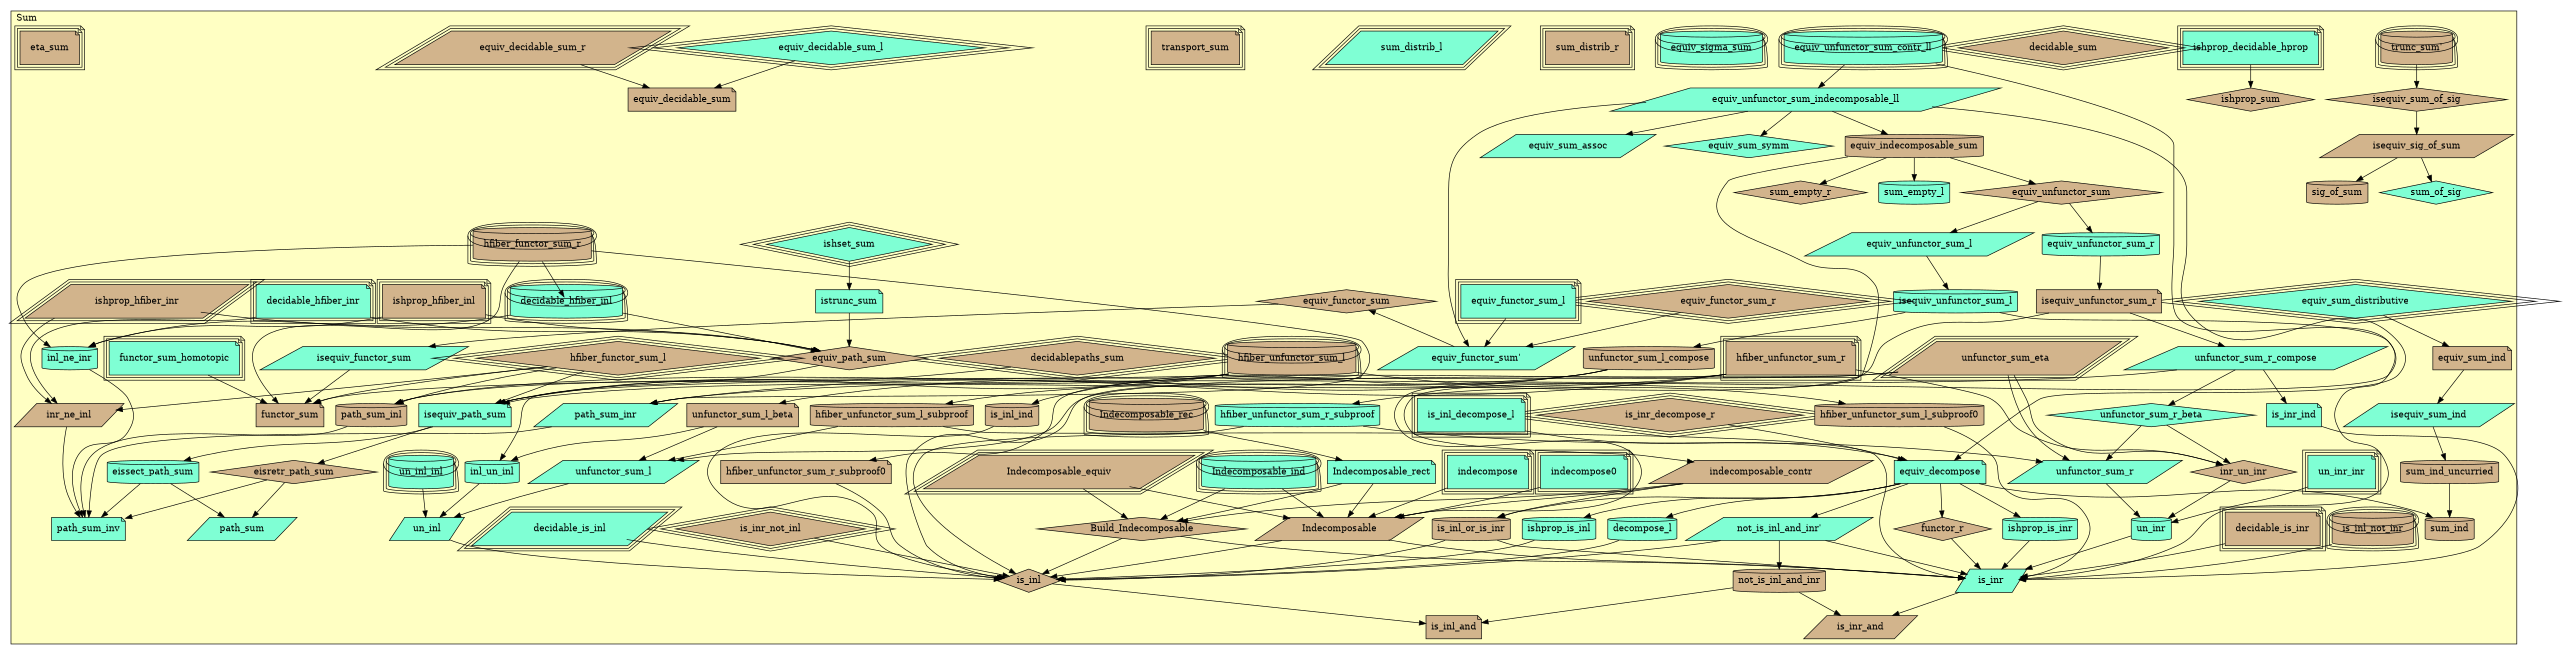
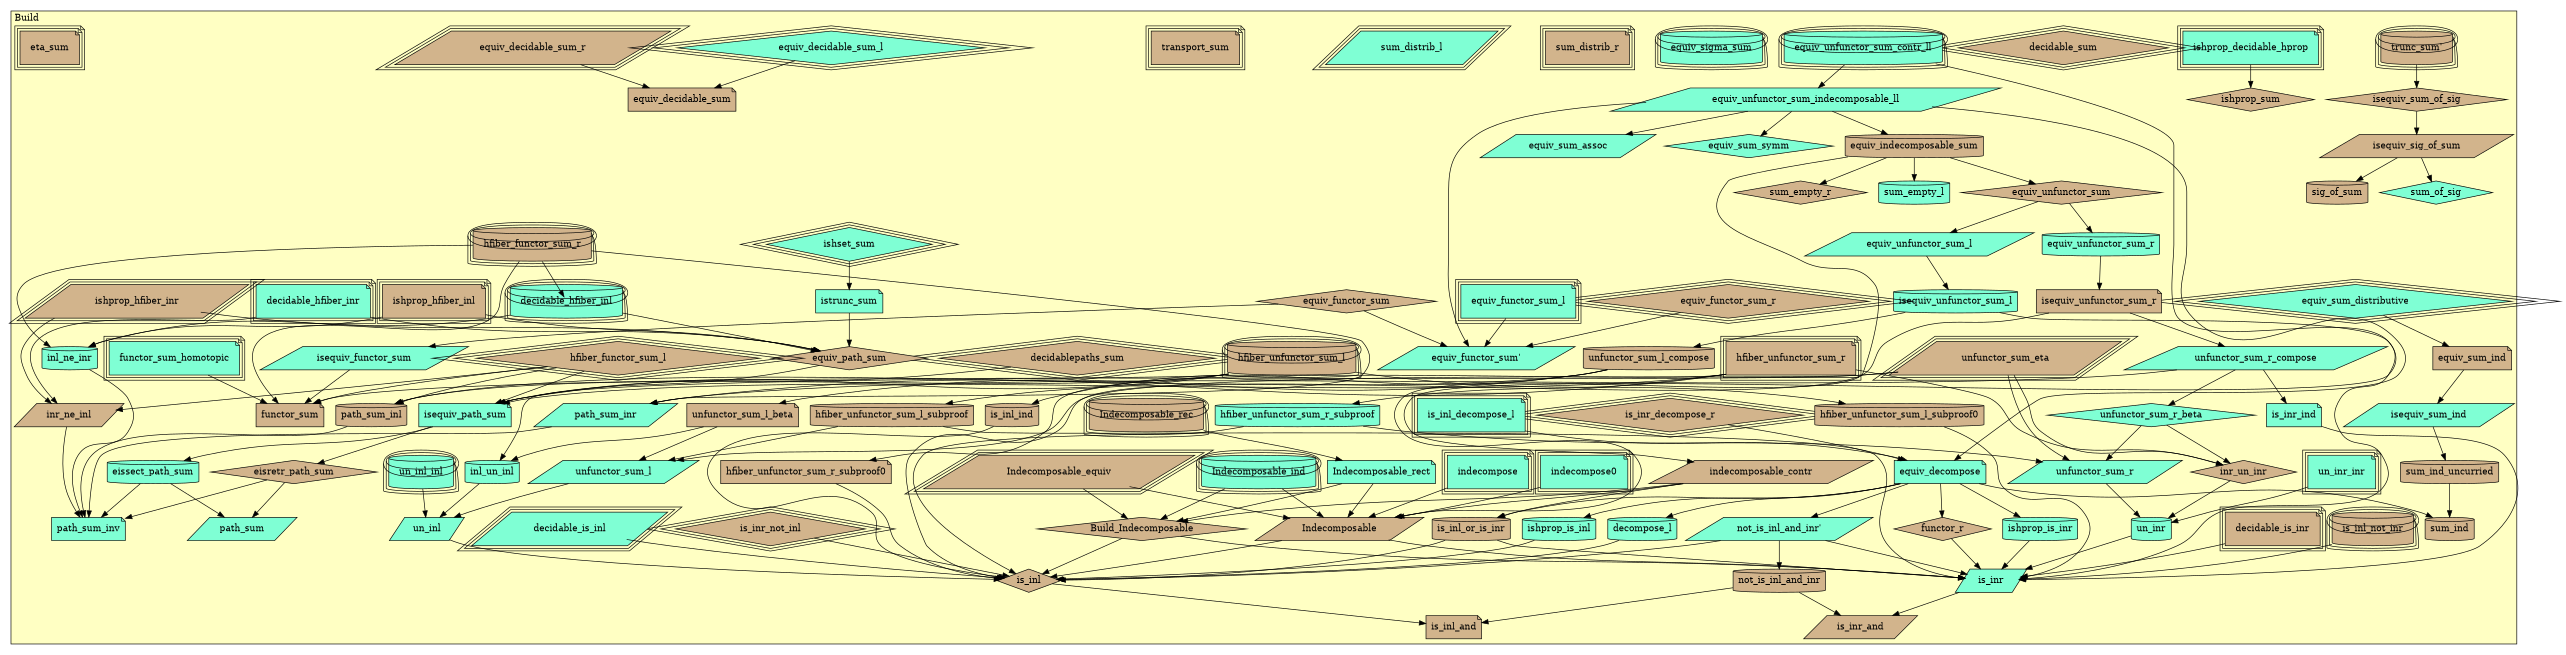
(27, 18) -> (27, 18)
(1415, 329) -> (1402, 328)
